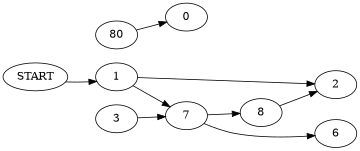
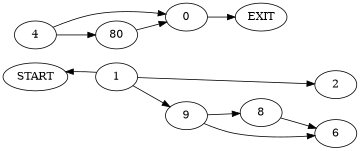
none -> (261, 17)
none -> (35, 35)
(77, 82) -> (85, 72)
(295, 100) -> (295, 122)
(186, 116) -> (186, 116)
(117, 119) -> none
